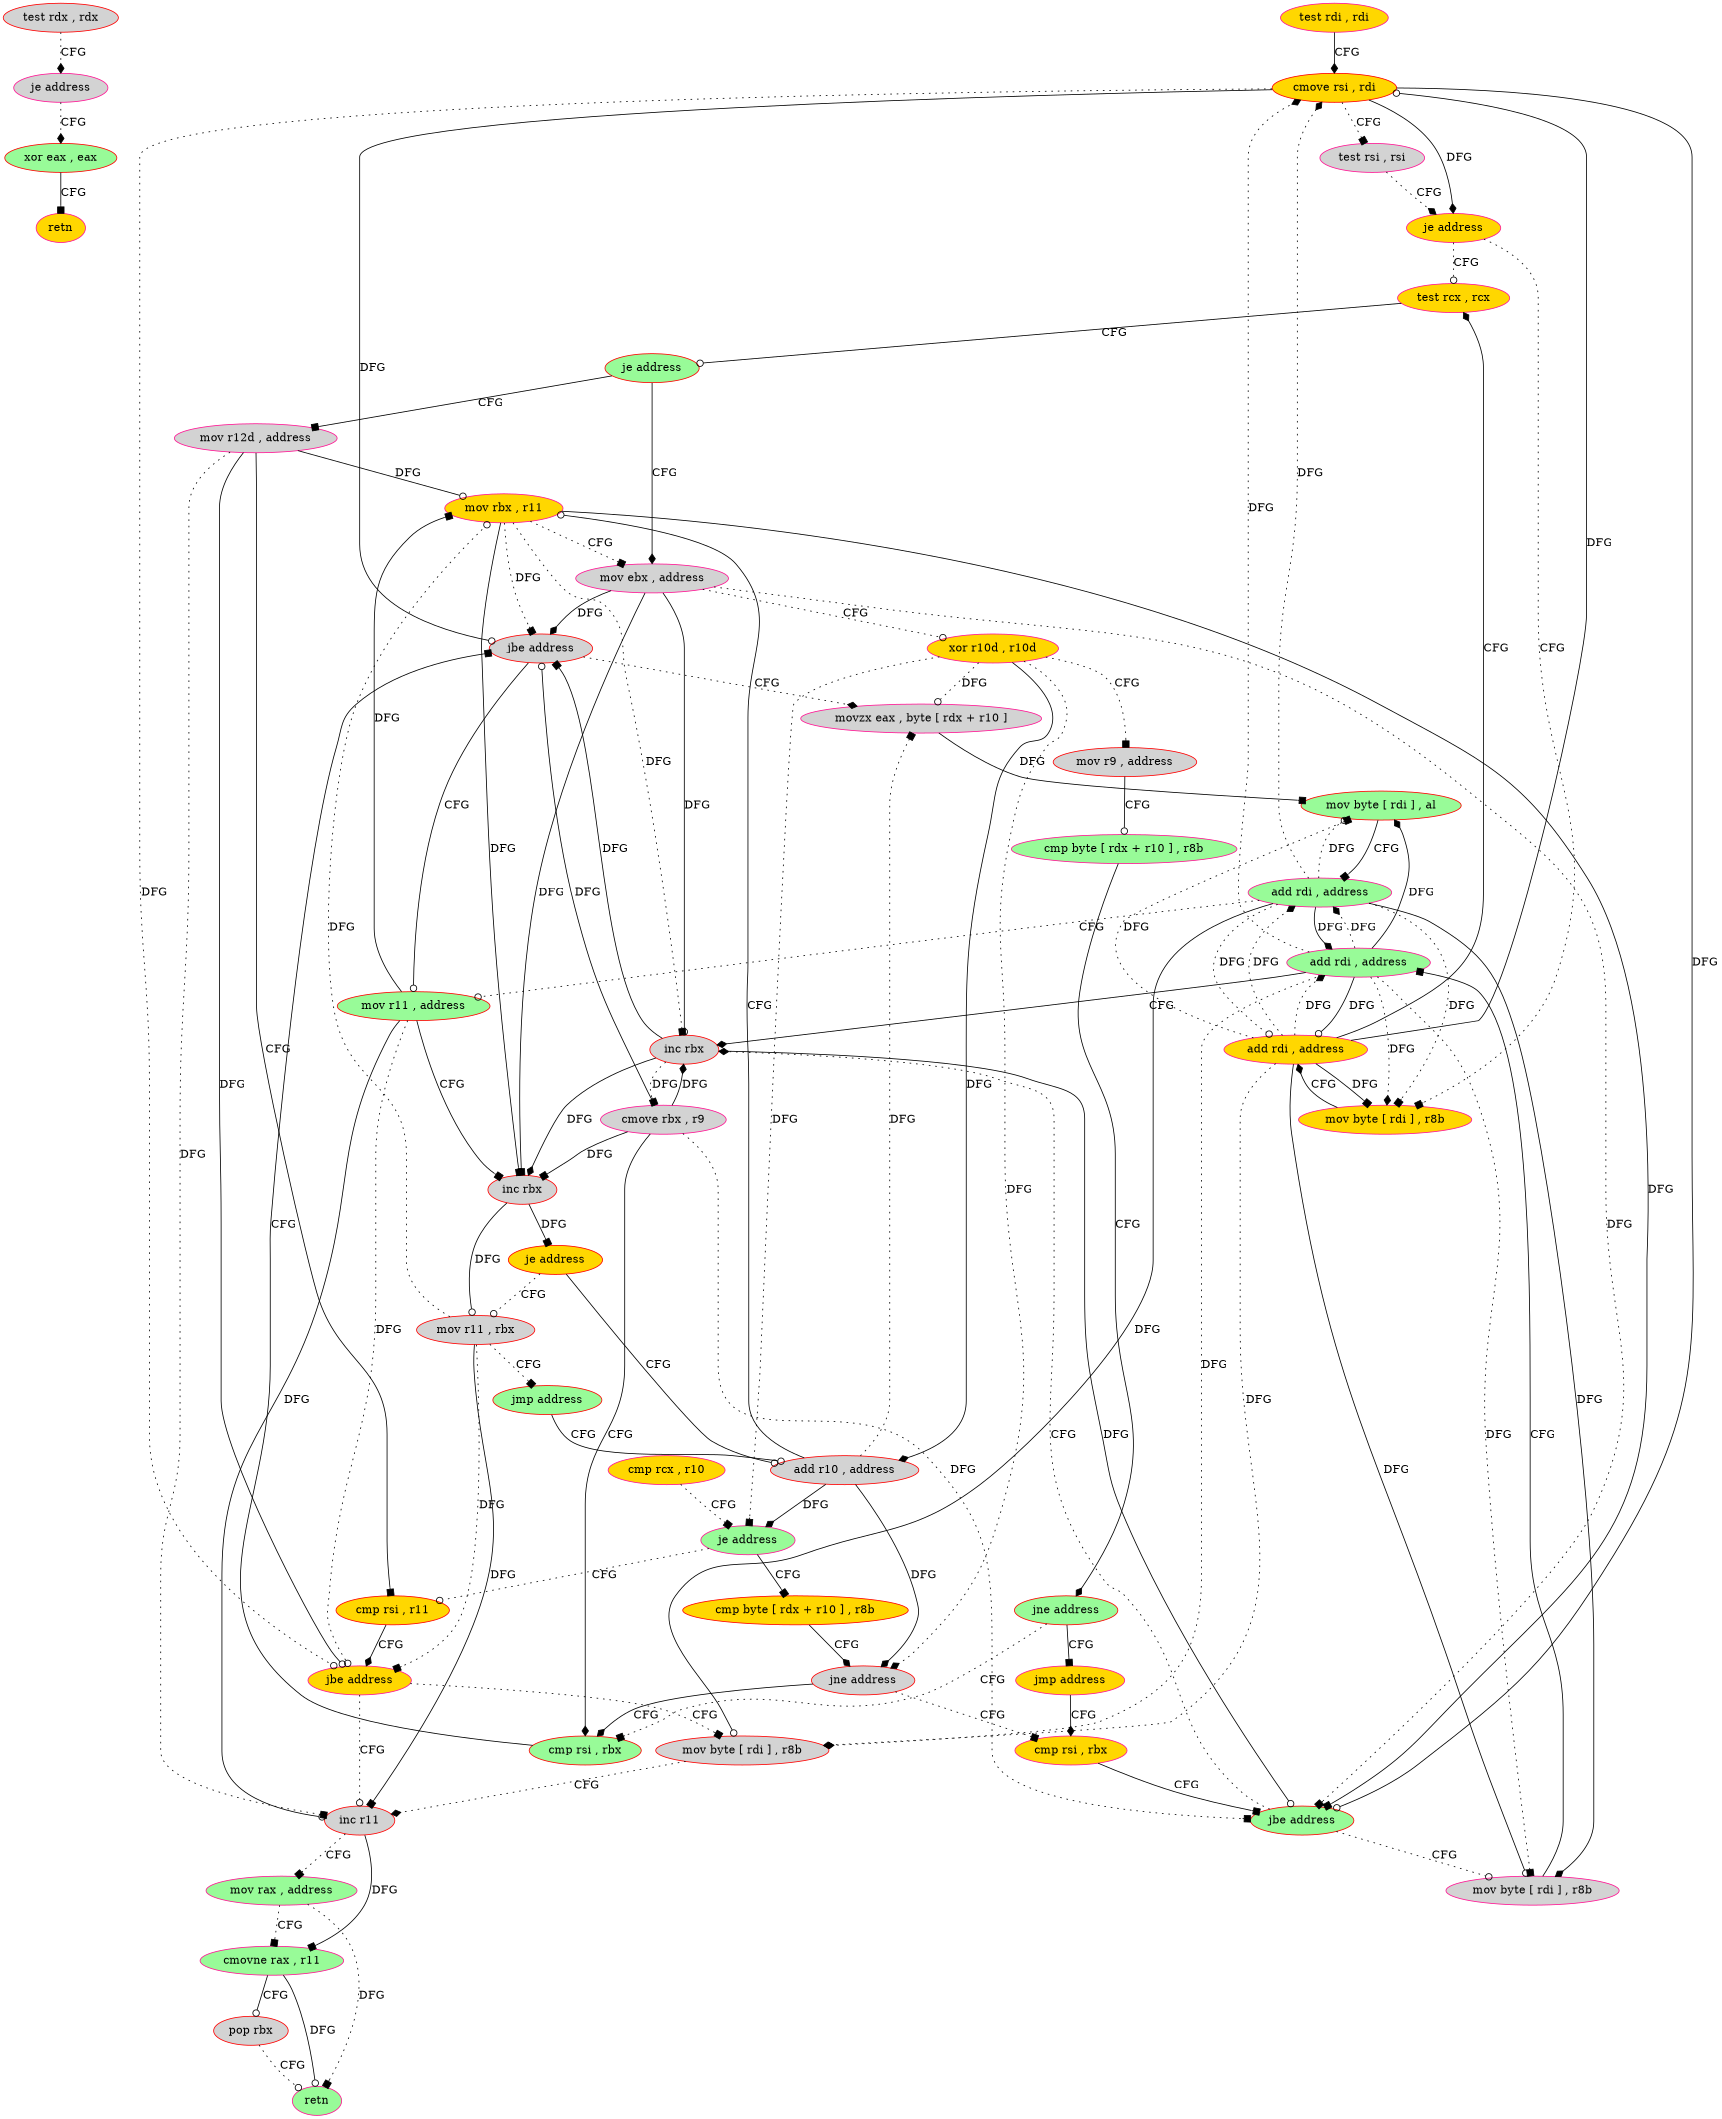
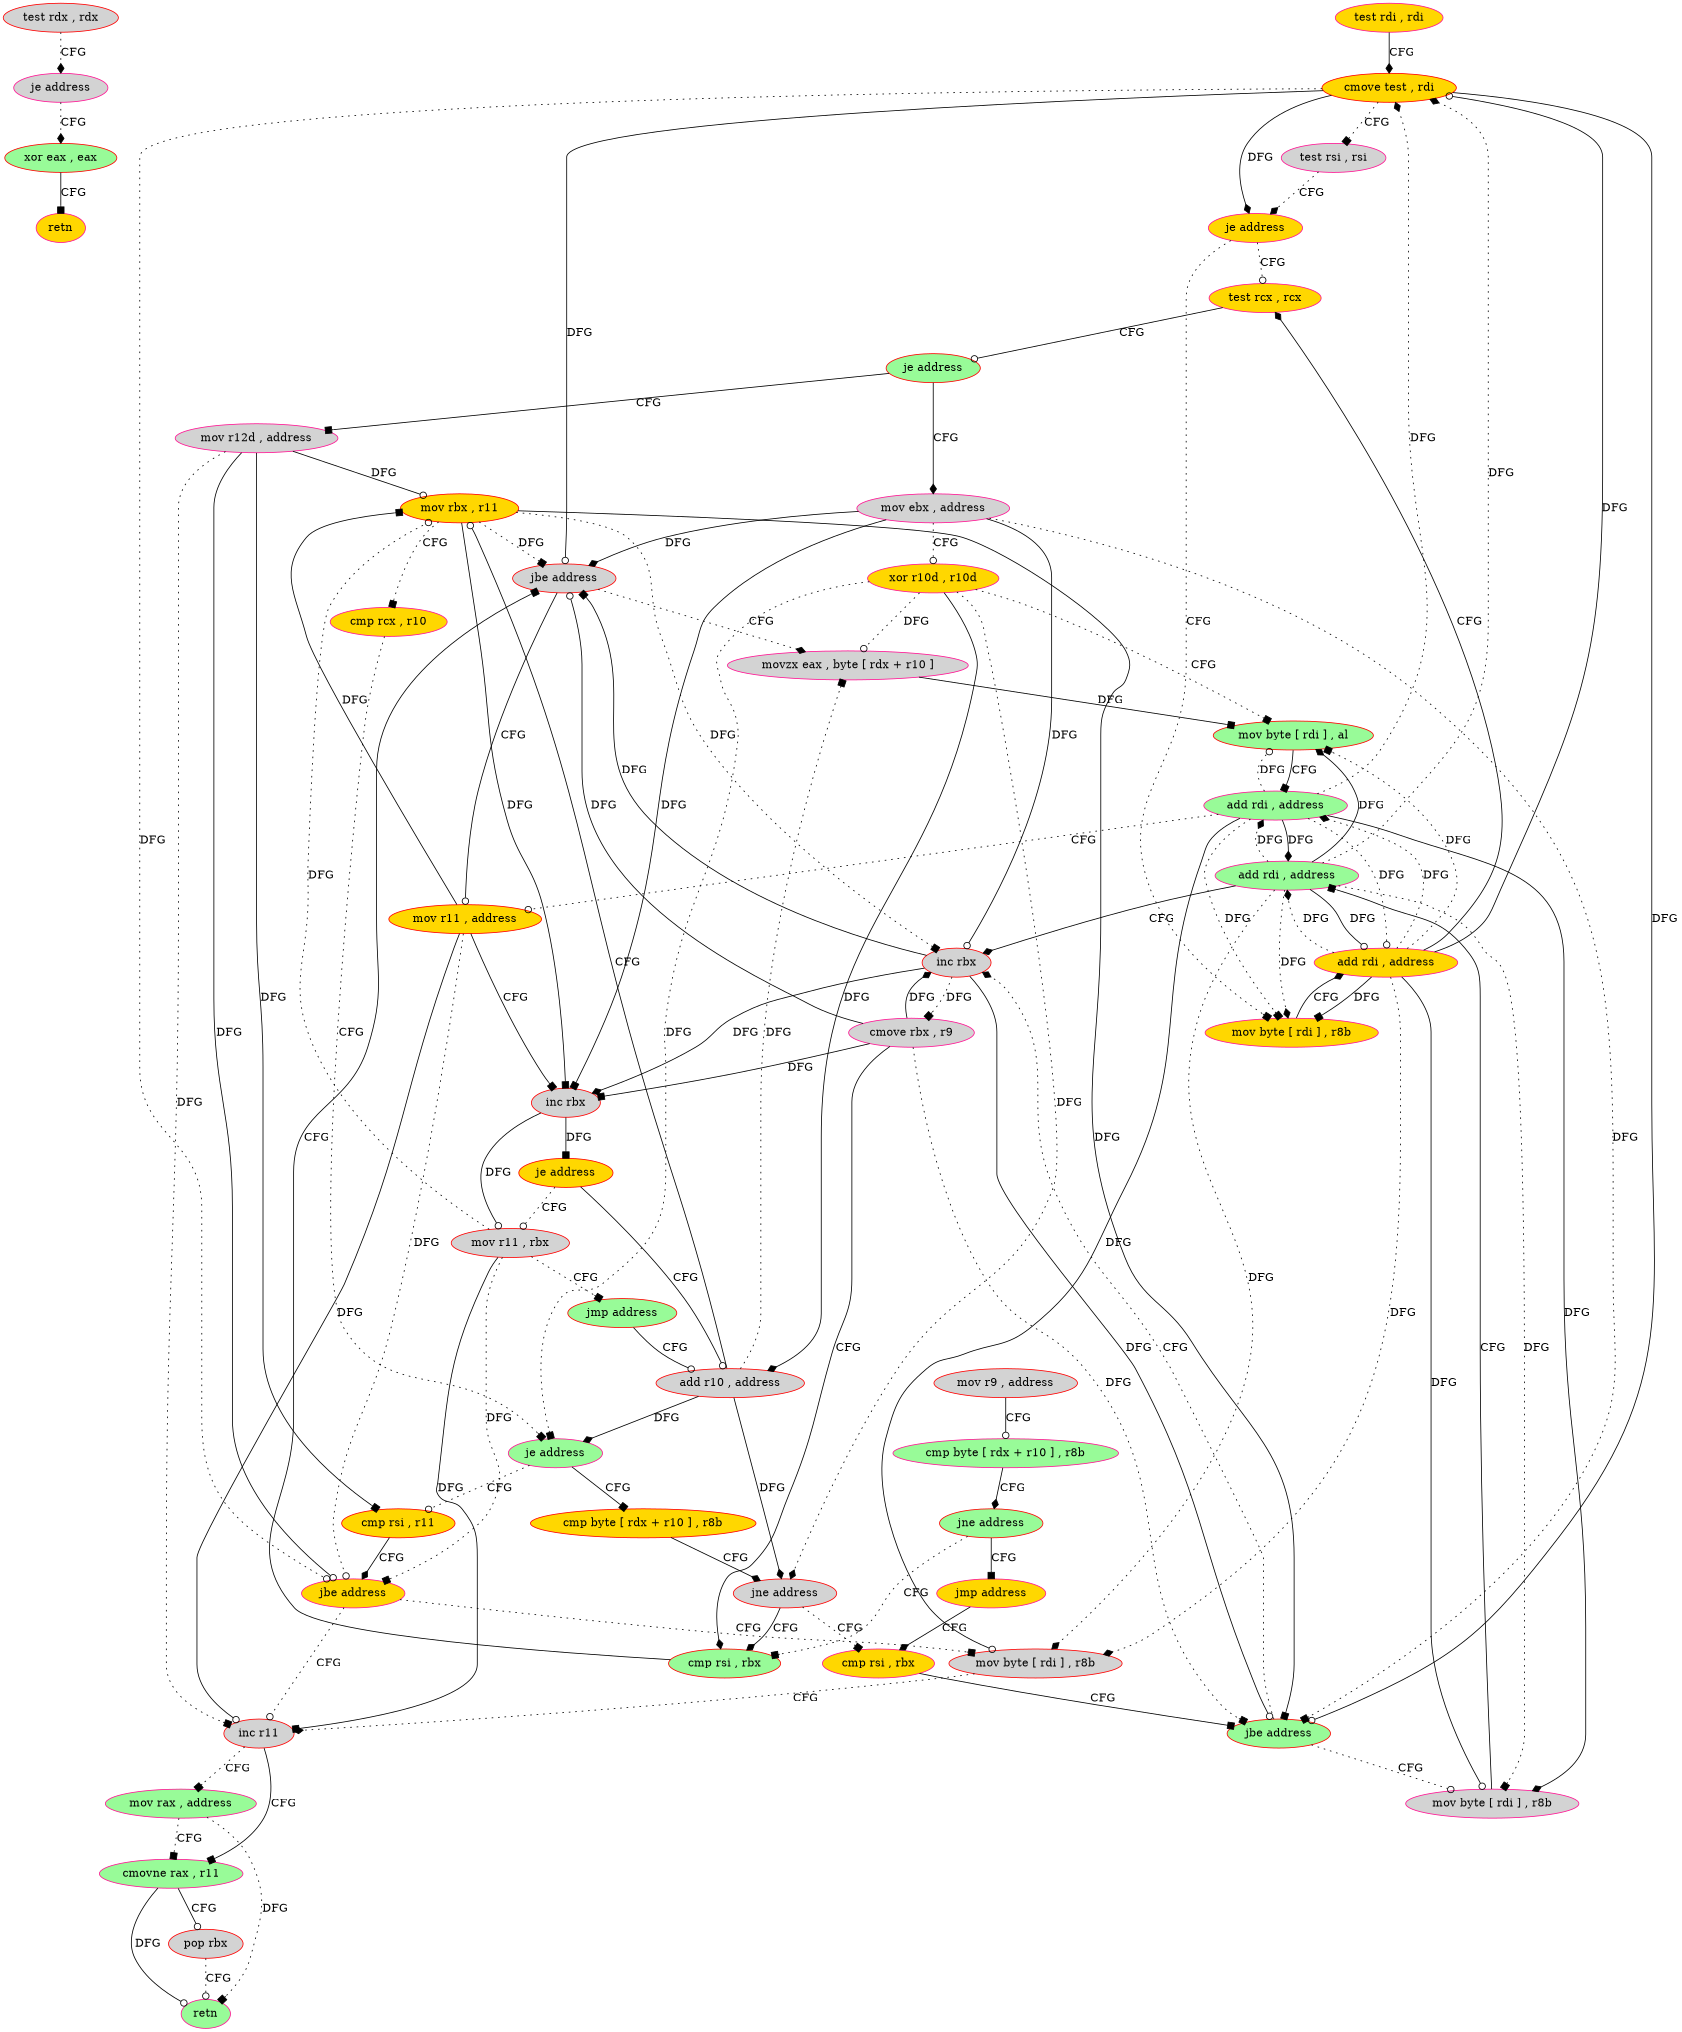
(1334, 88) -> (1389, 88)
(504, 508) -> (460, 508)
(574, 541) -> (410, 557)
(1106, 678) -> (1108, 639)
(414, 1006) -> (465, 919)
(278, 1050) -> (274, 998)
(385, 1891) -> (284, 1804)
